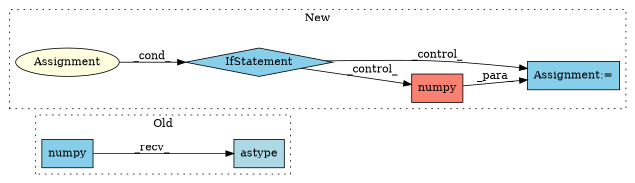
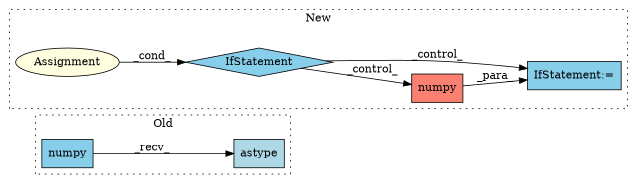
(574, 76) -> (574, 76)
